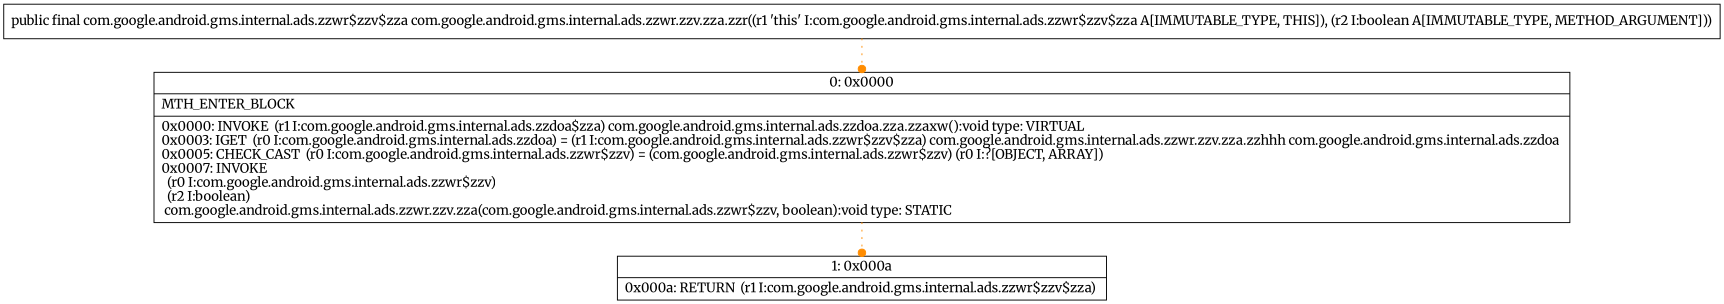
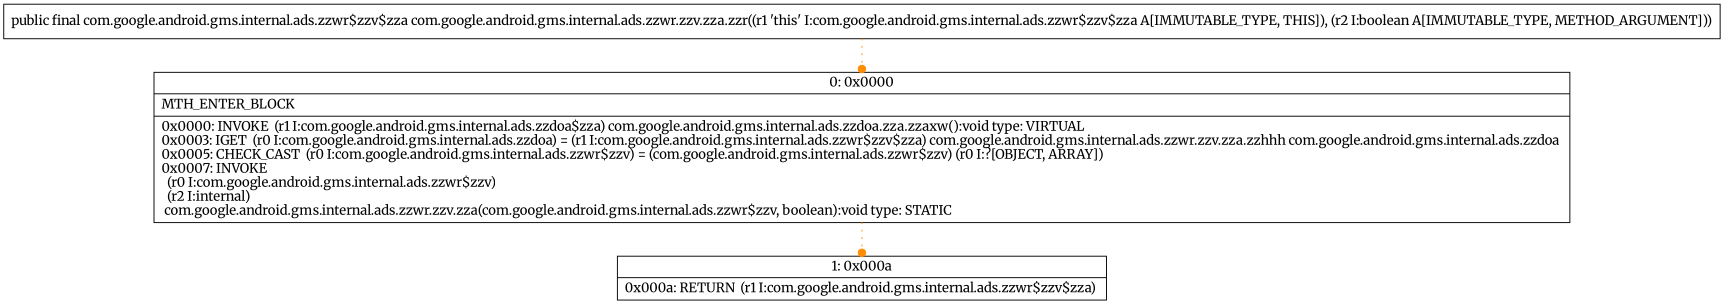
(206, 197) -> (206, 197)
